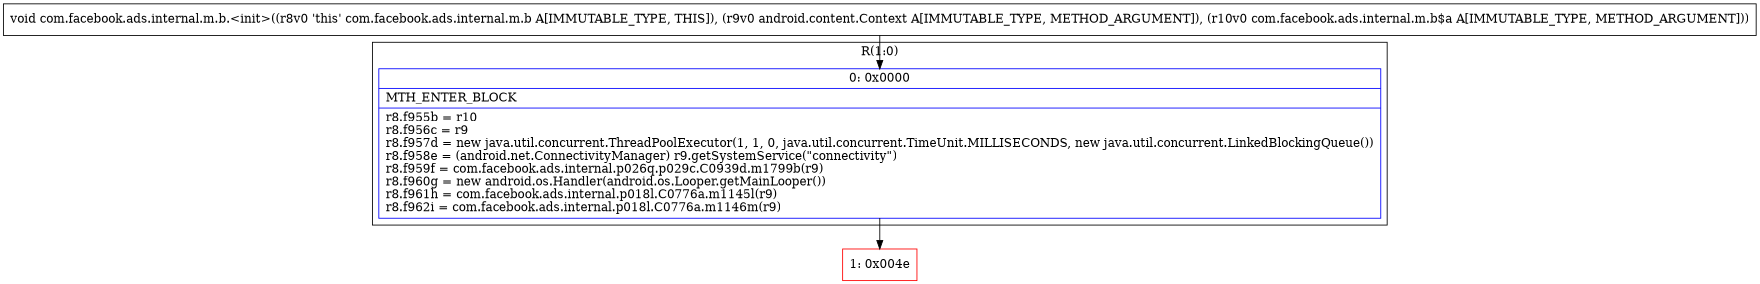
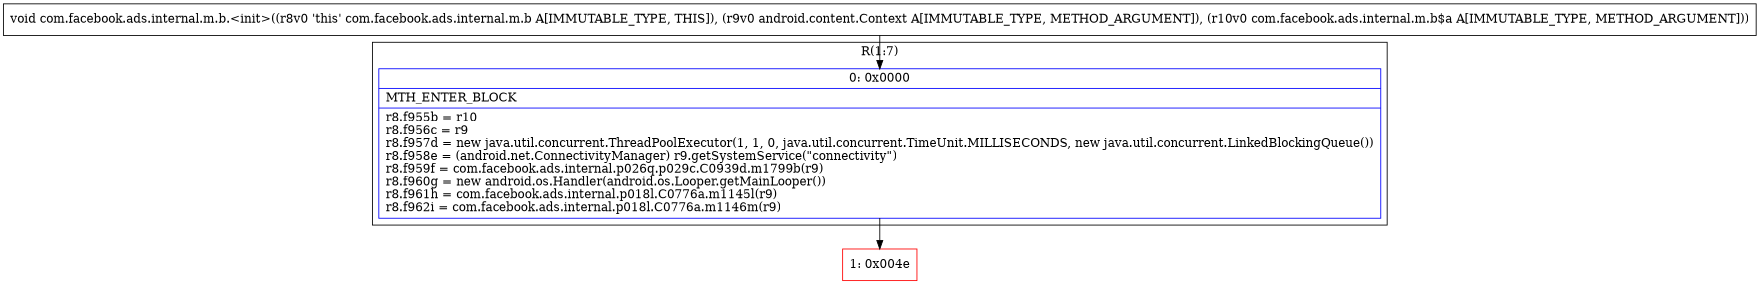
(880, 52) -> (880, 52)
